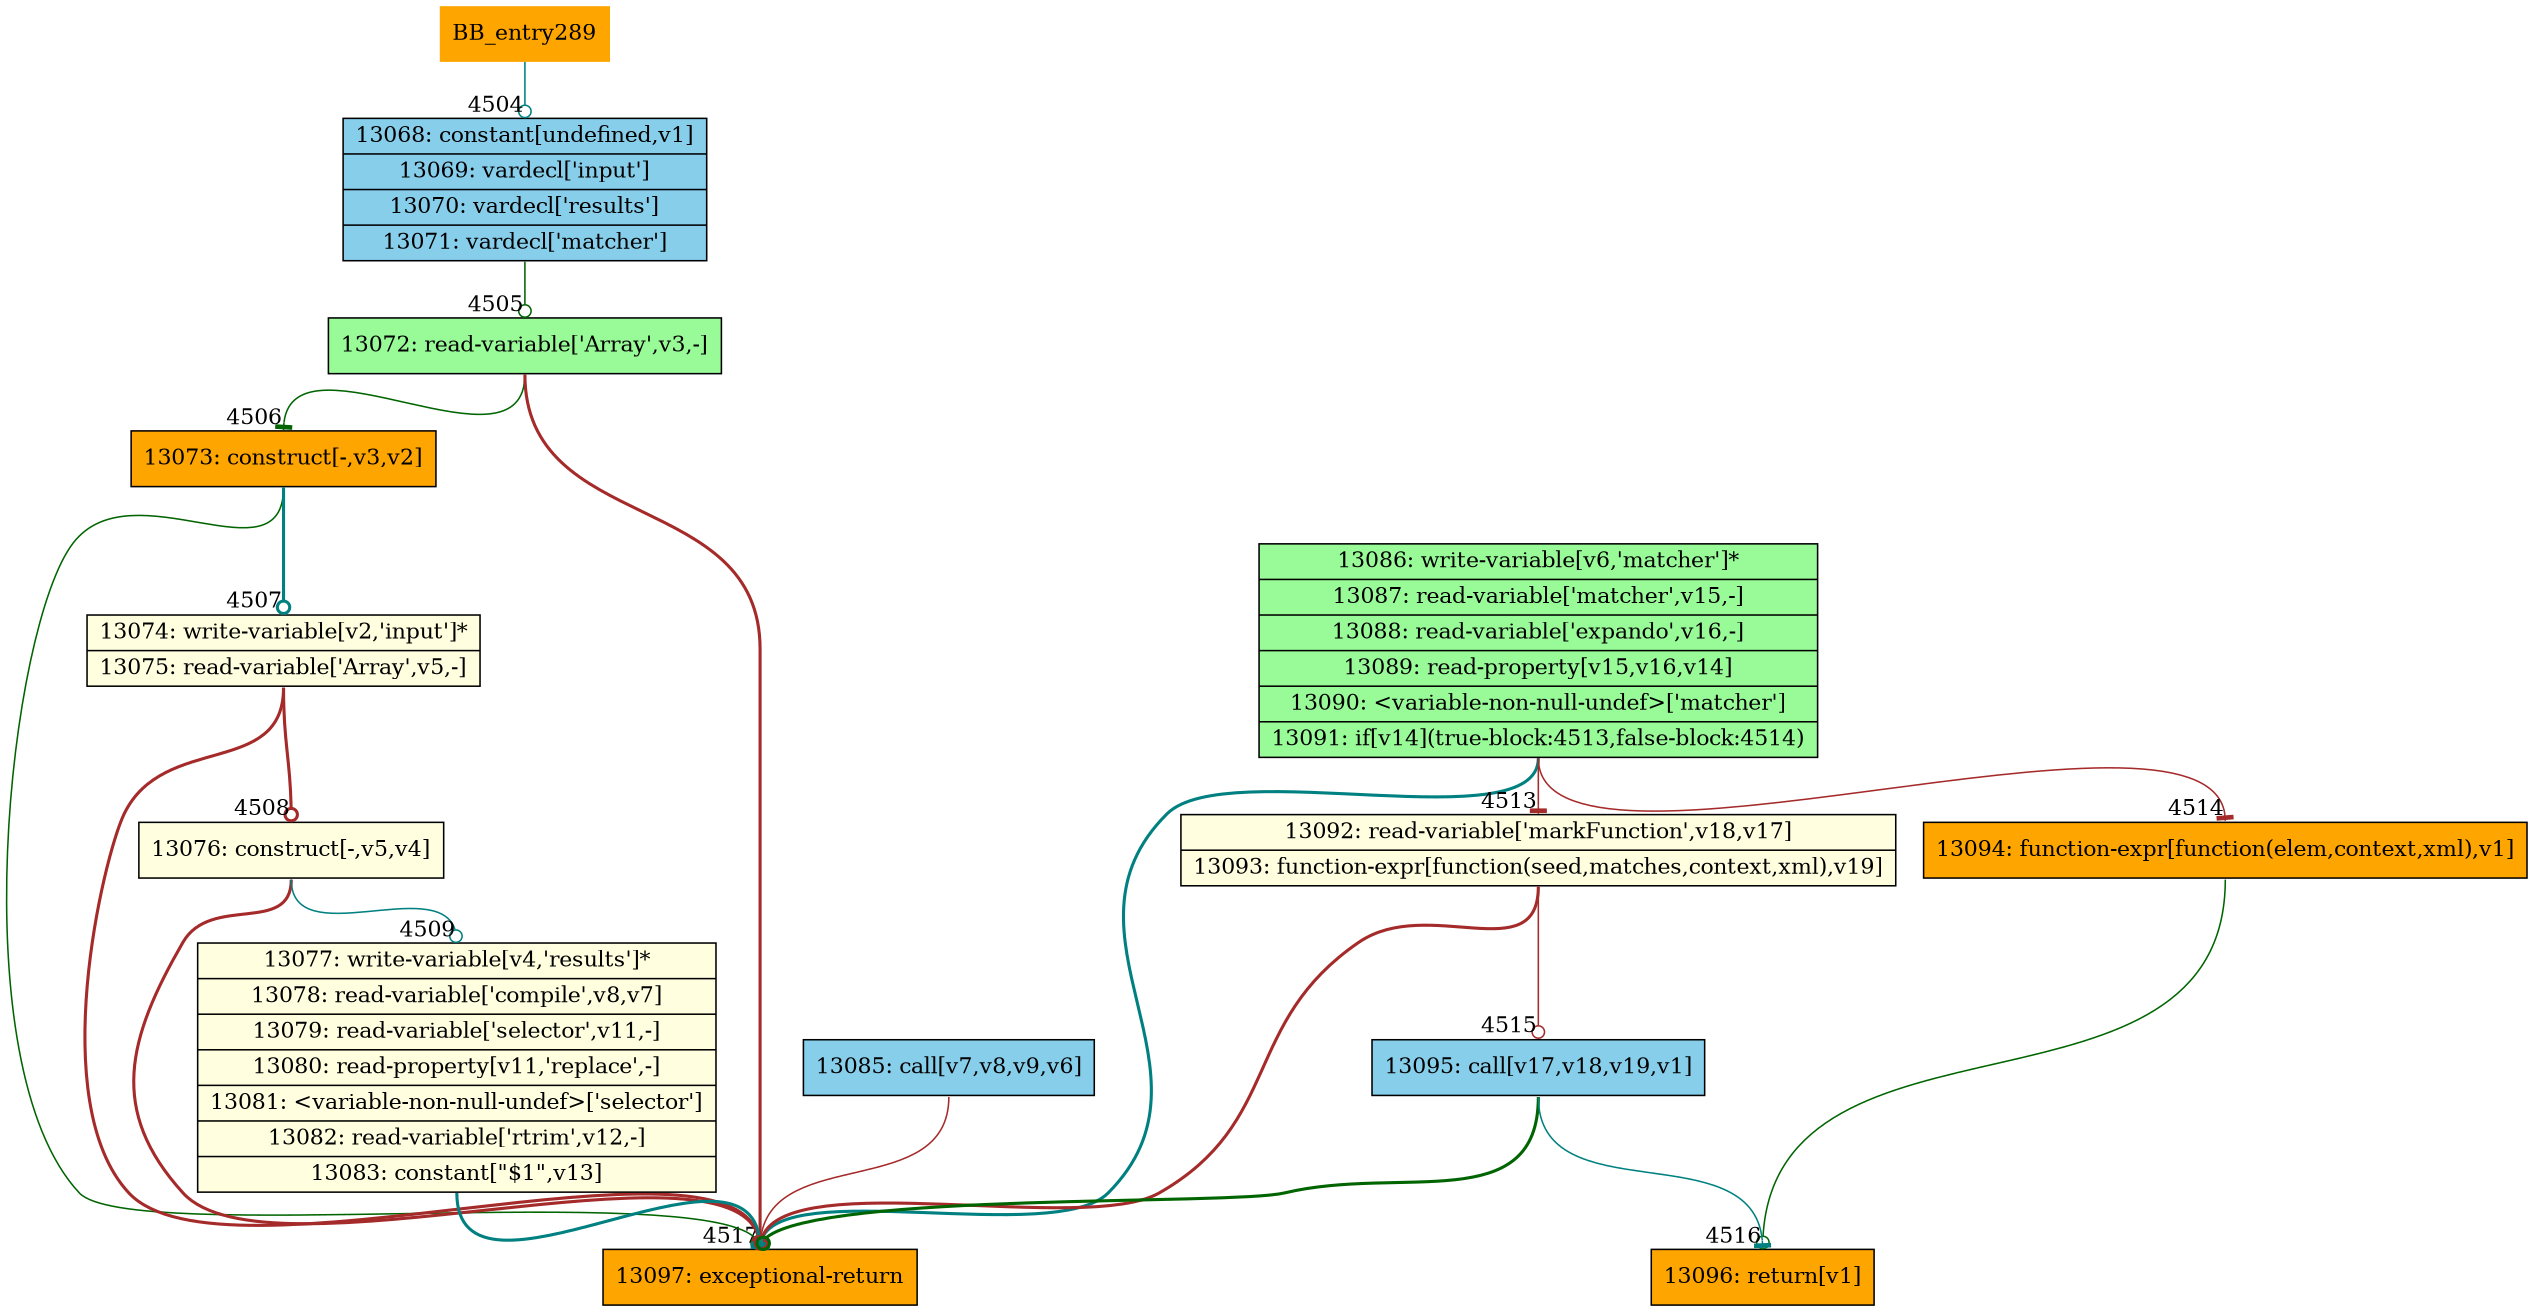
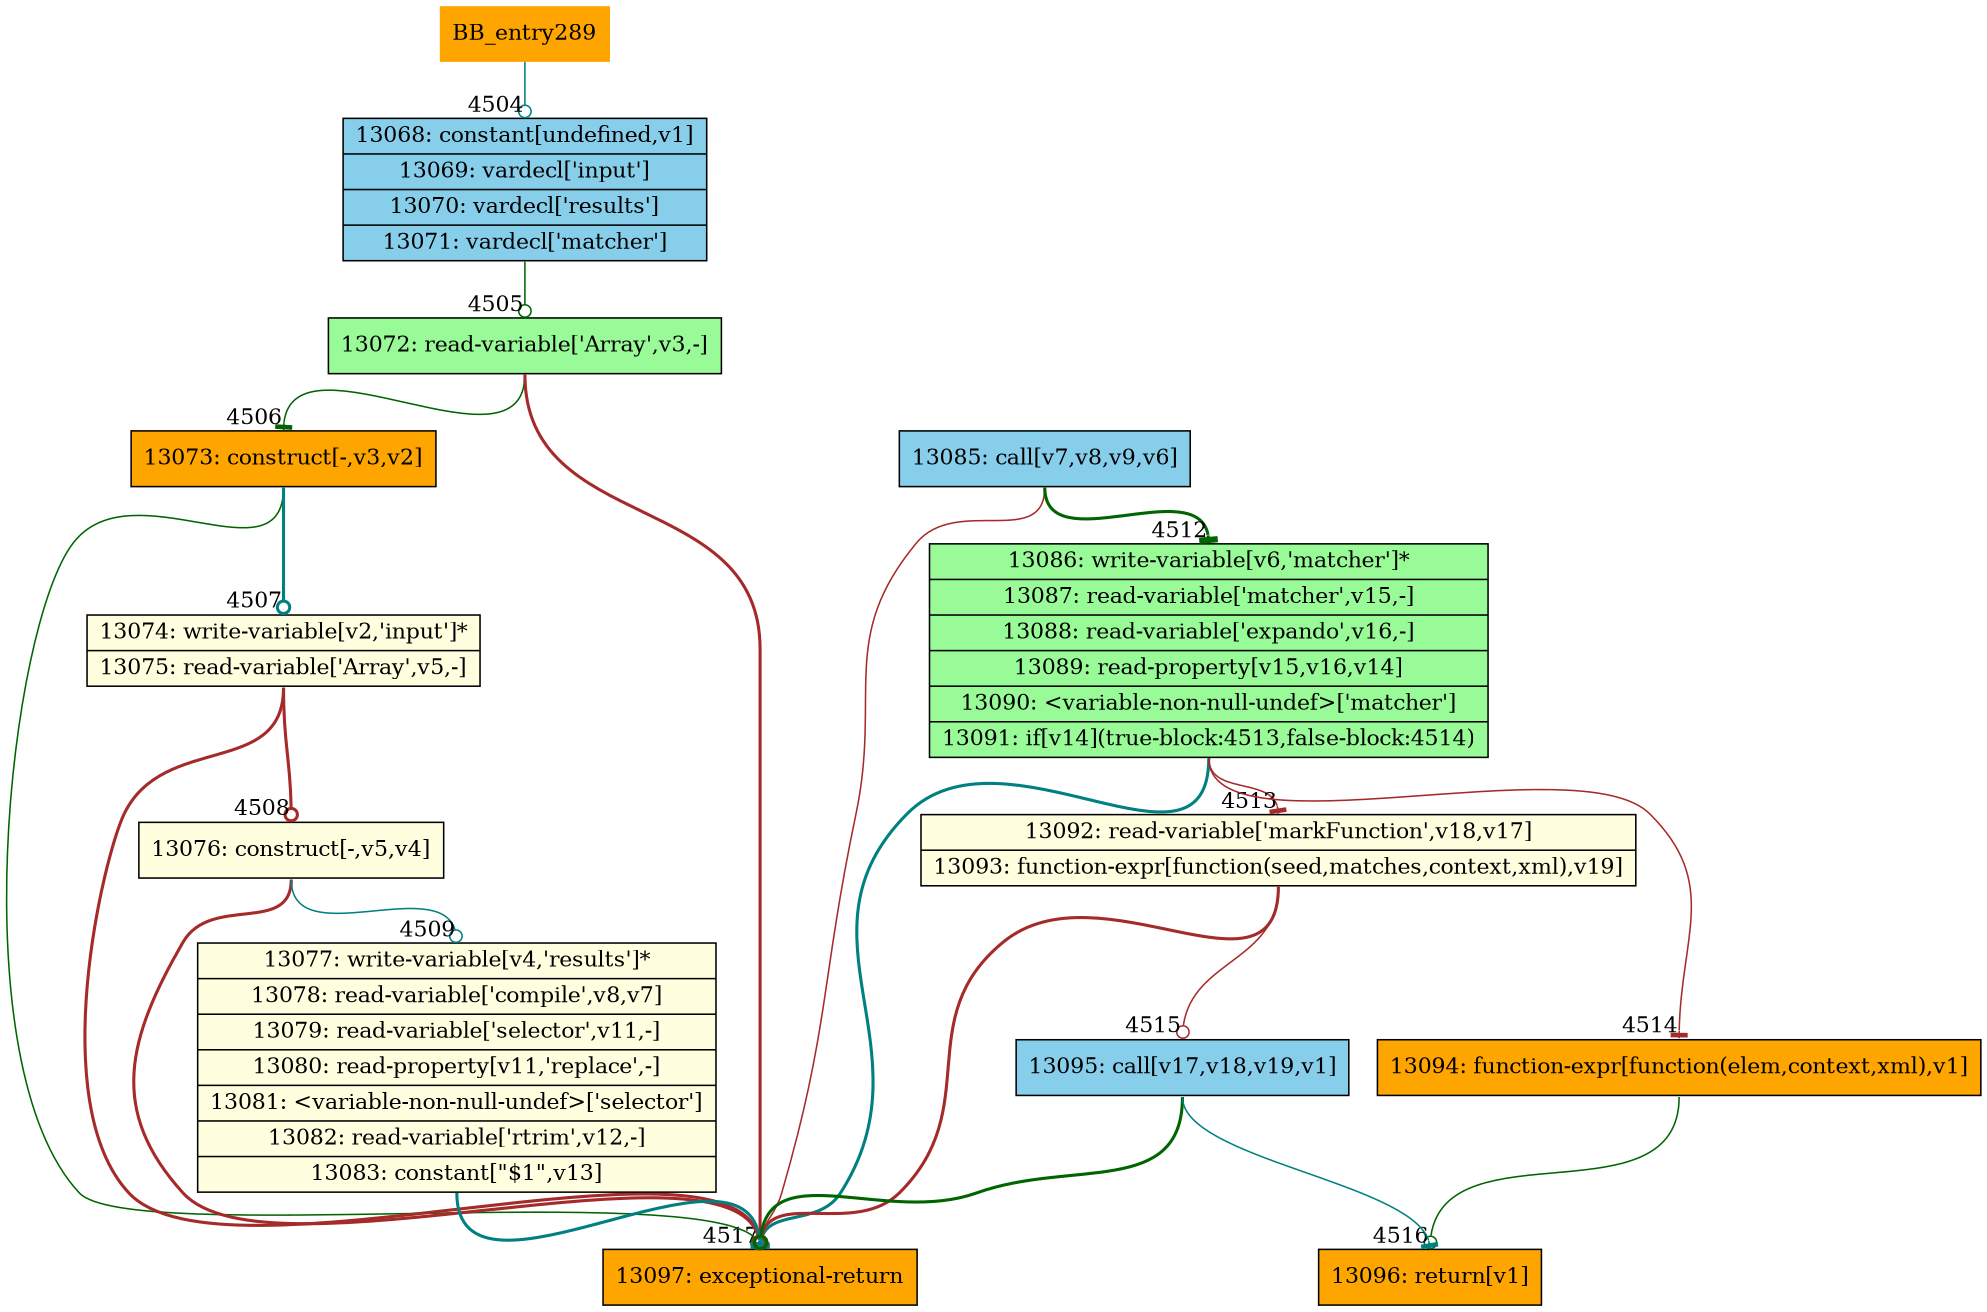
none -> (1123, 516)
